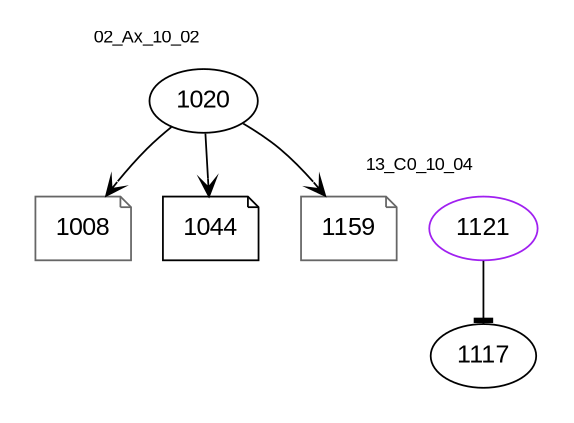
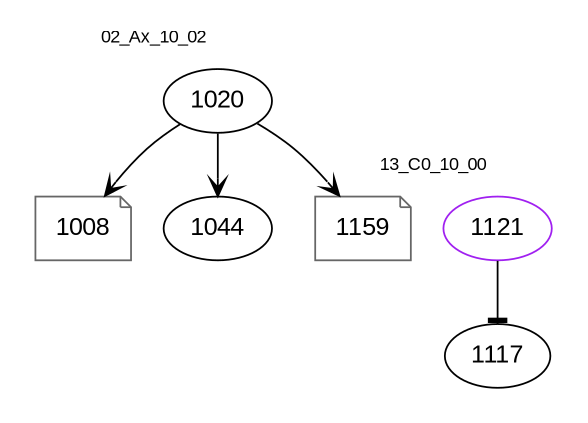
(420, 166) -> (434, 166)
(211, 228) -> (218, 228)
